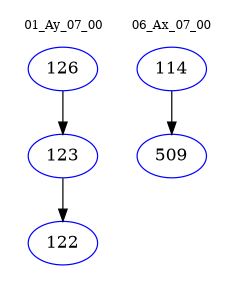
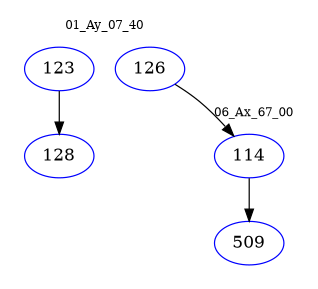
(64, 26) -> (105, 26)
(172, 26) -> (254, 113)
(63, 107) -> (213, 113)
(63, 243) -> (59, 156)
